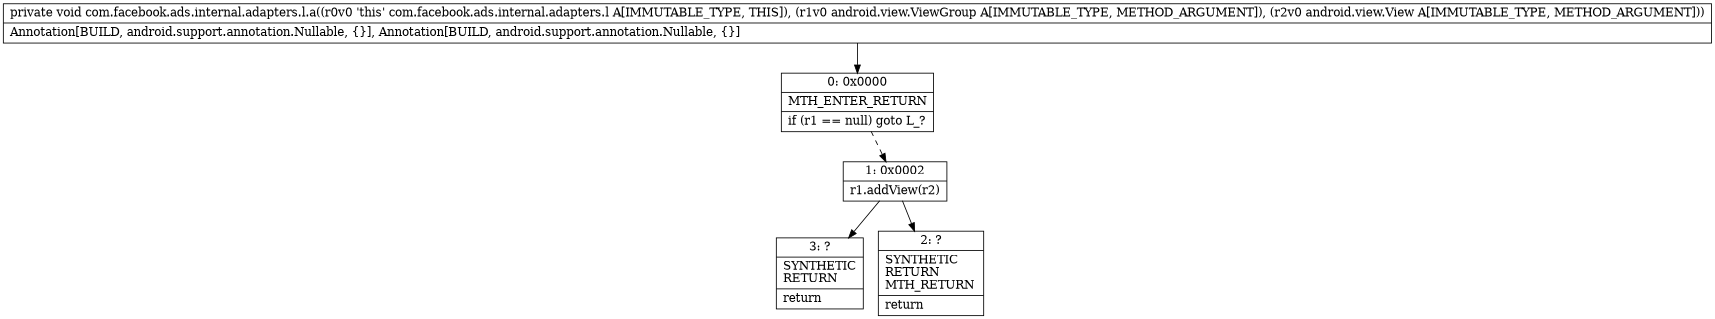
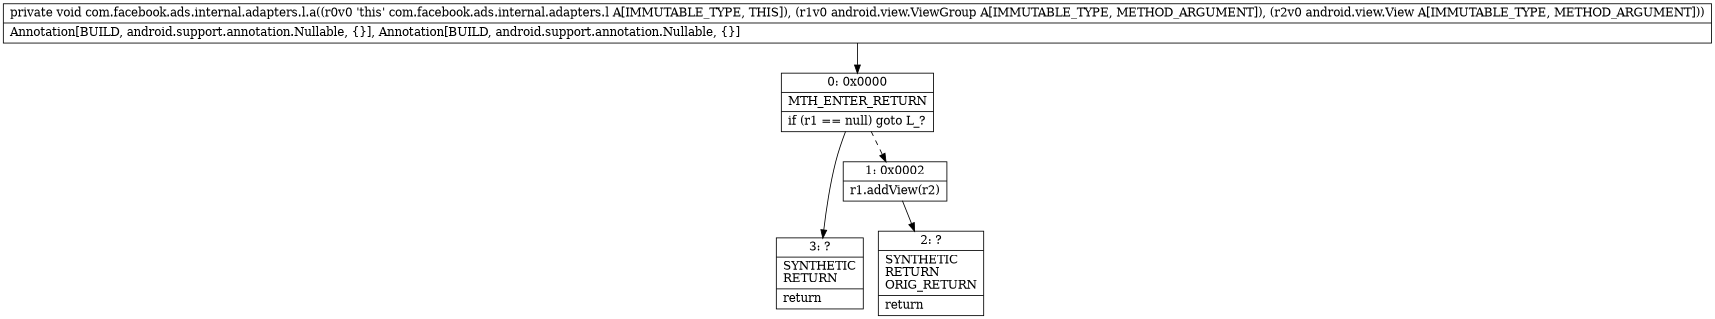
(867, 216) -> (832, 180)
(930, 285) -> (931, 285)
